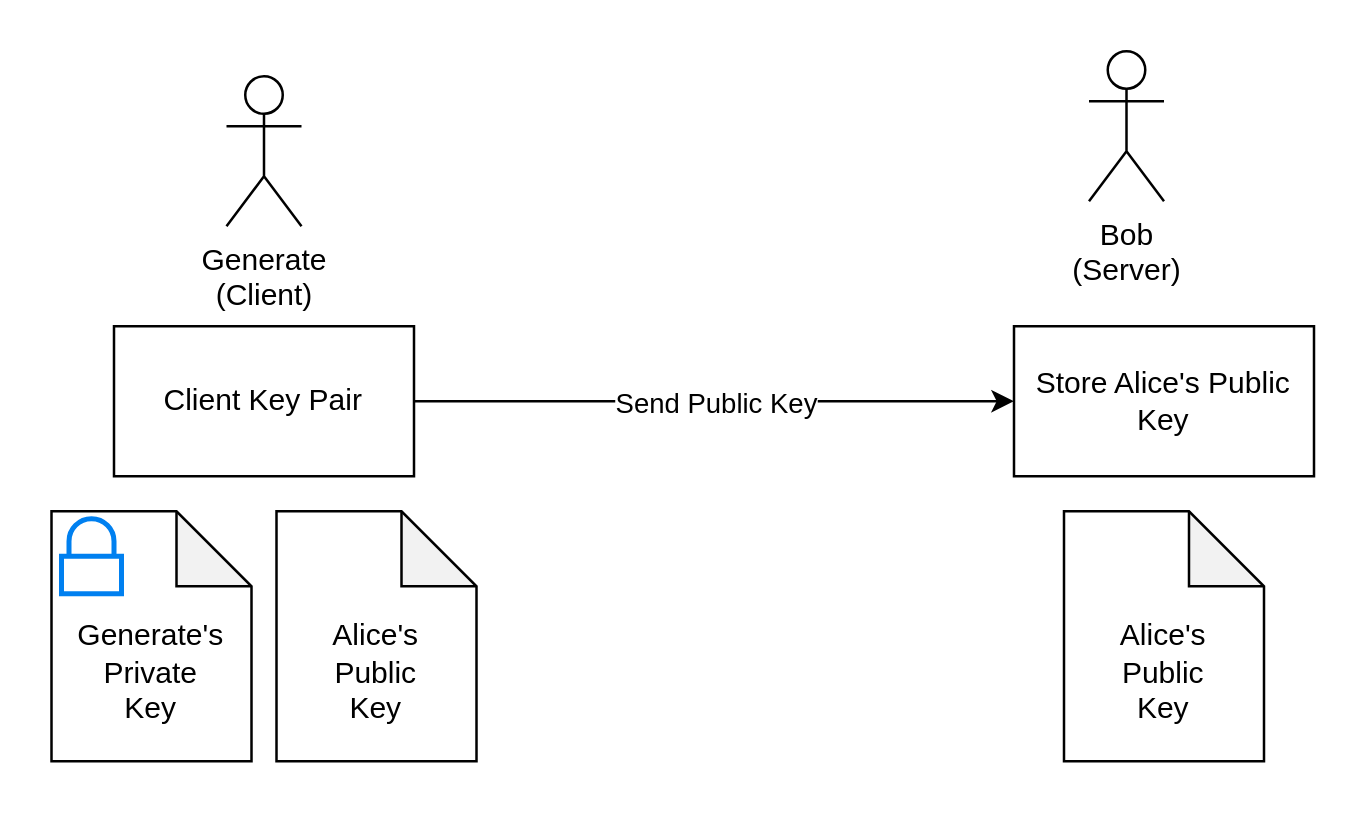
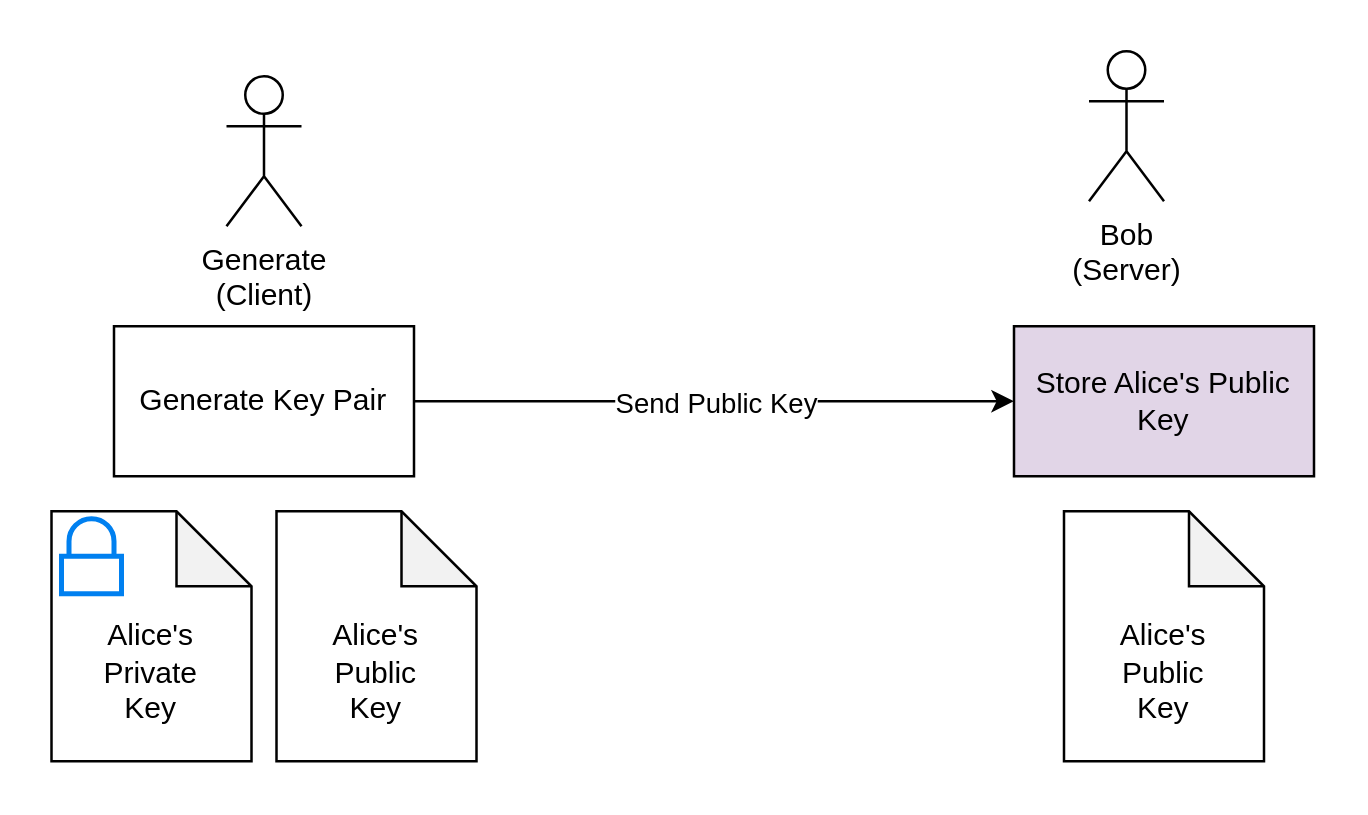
(264, 401) -> (264, 401)
(1164, 401) -> (1164, 401)
(151, 636) -> (151, 636)
